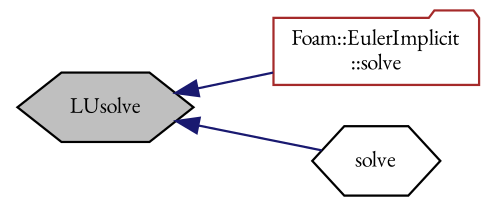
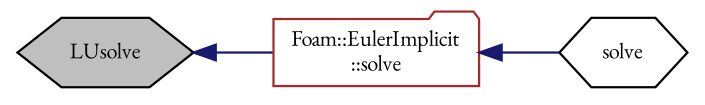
(260, 138) -> (530, 53)
